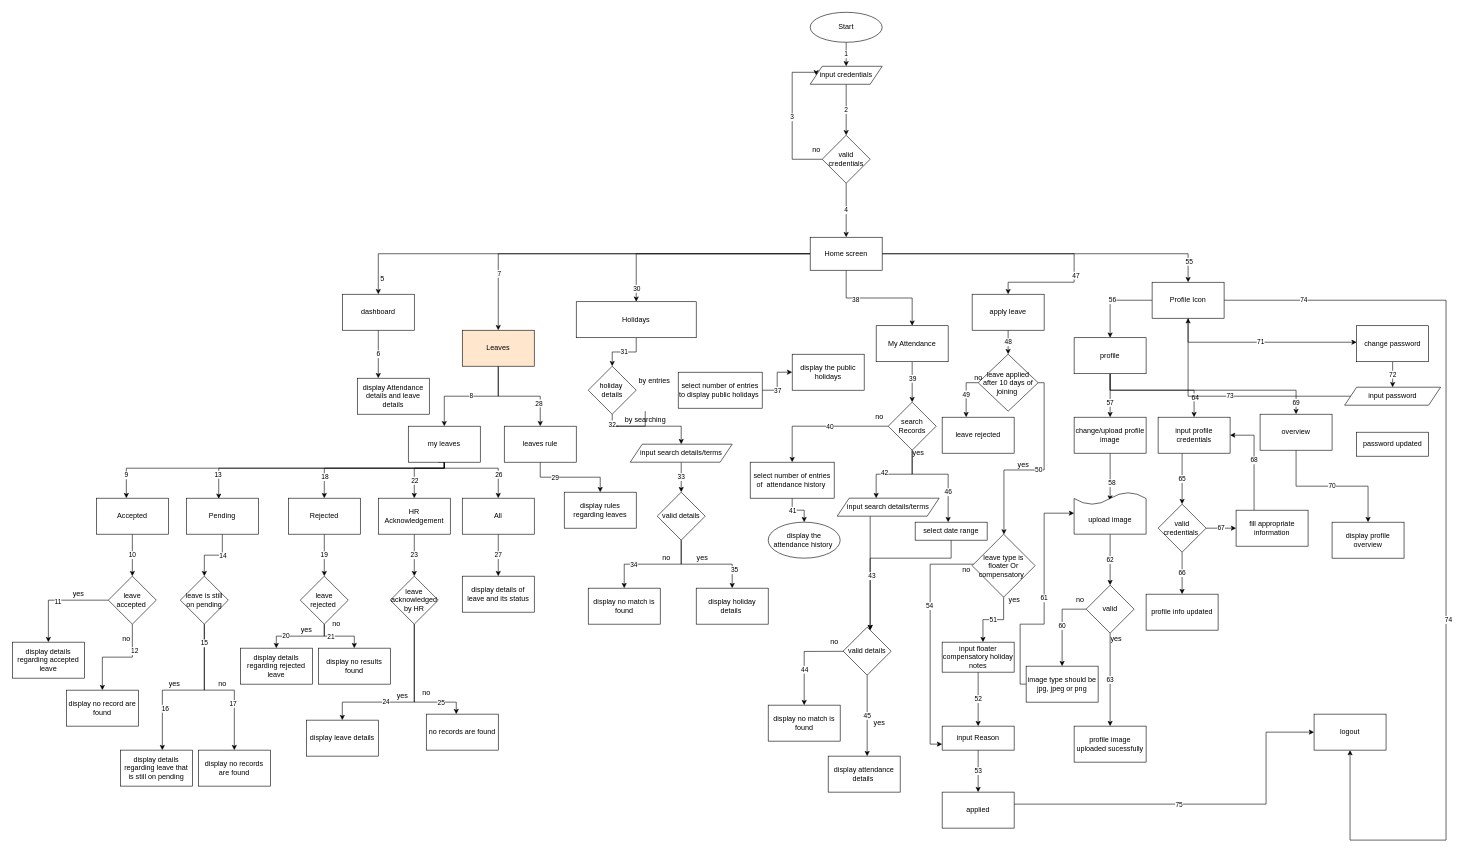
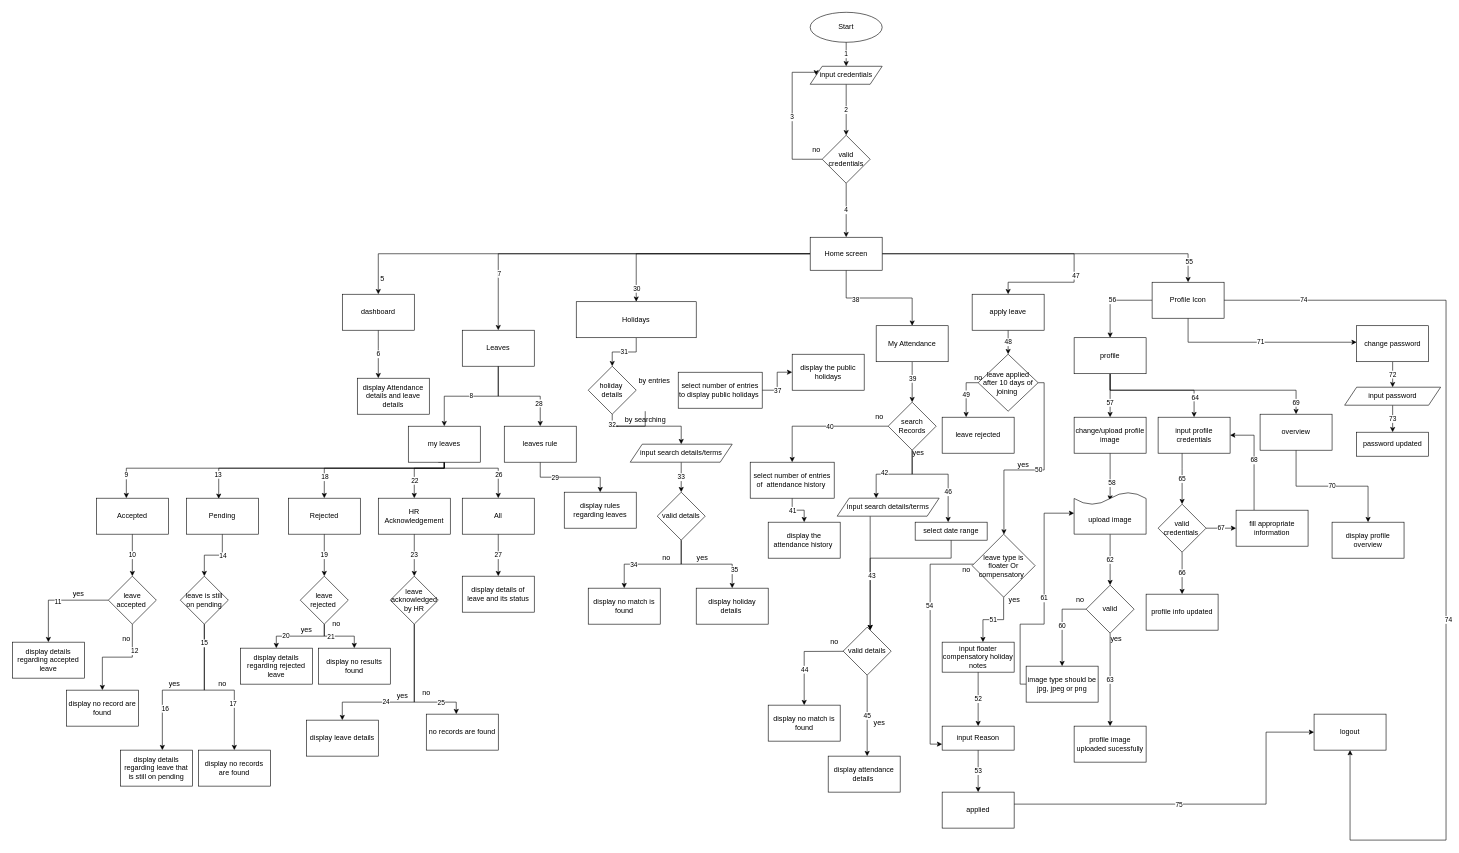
(498, 348) -> (498, 348)
(1244, 396) -> (1393, 416)
(804, 540) -> (804, 540)
